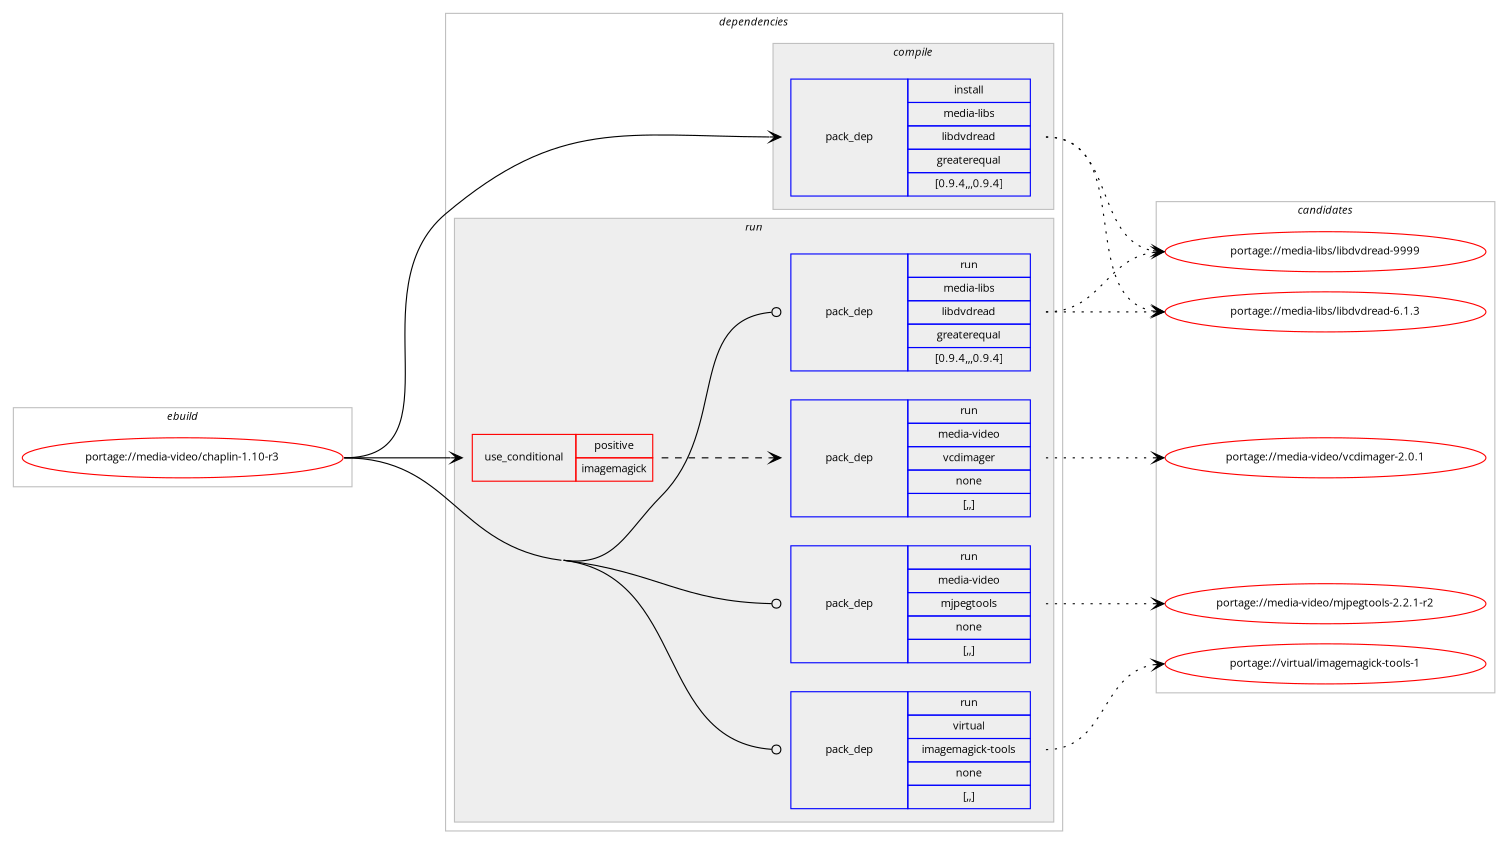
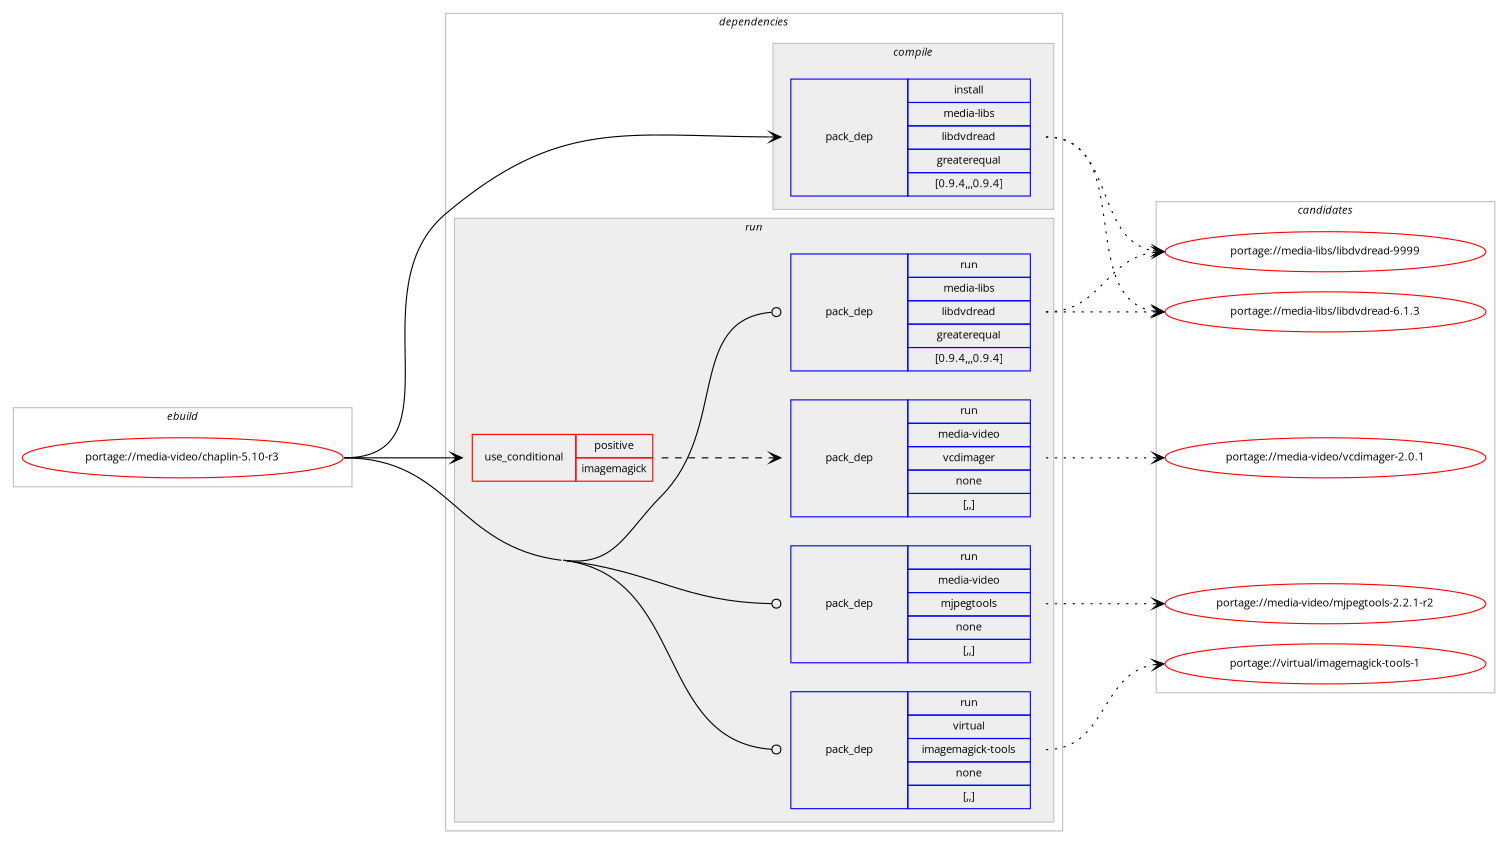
(183, 458) -> (183, 458)
